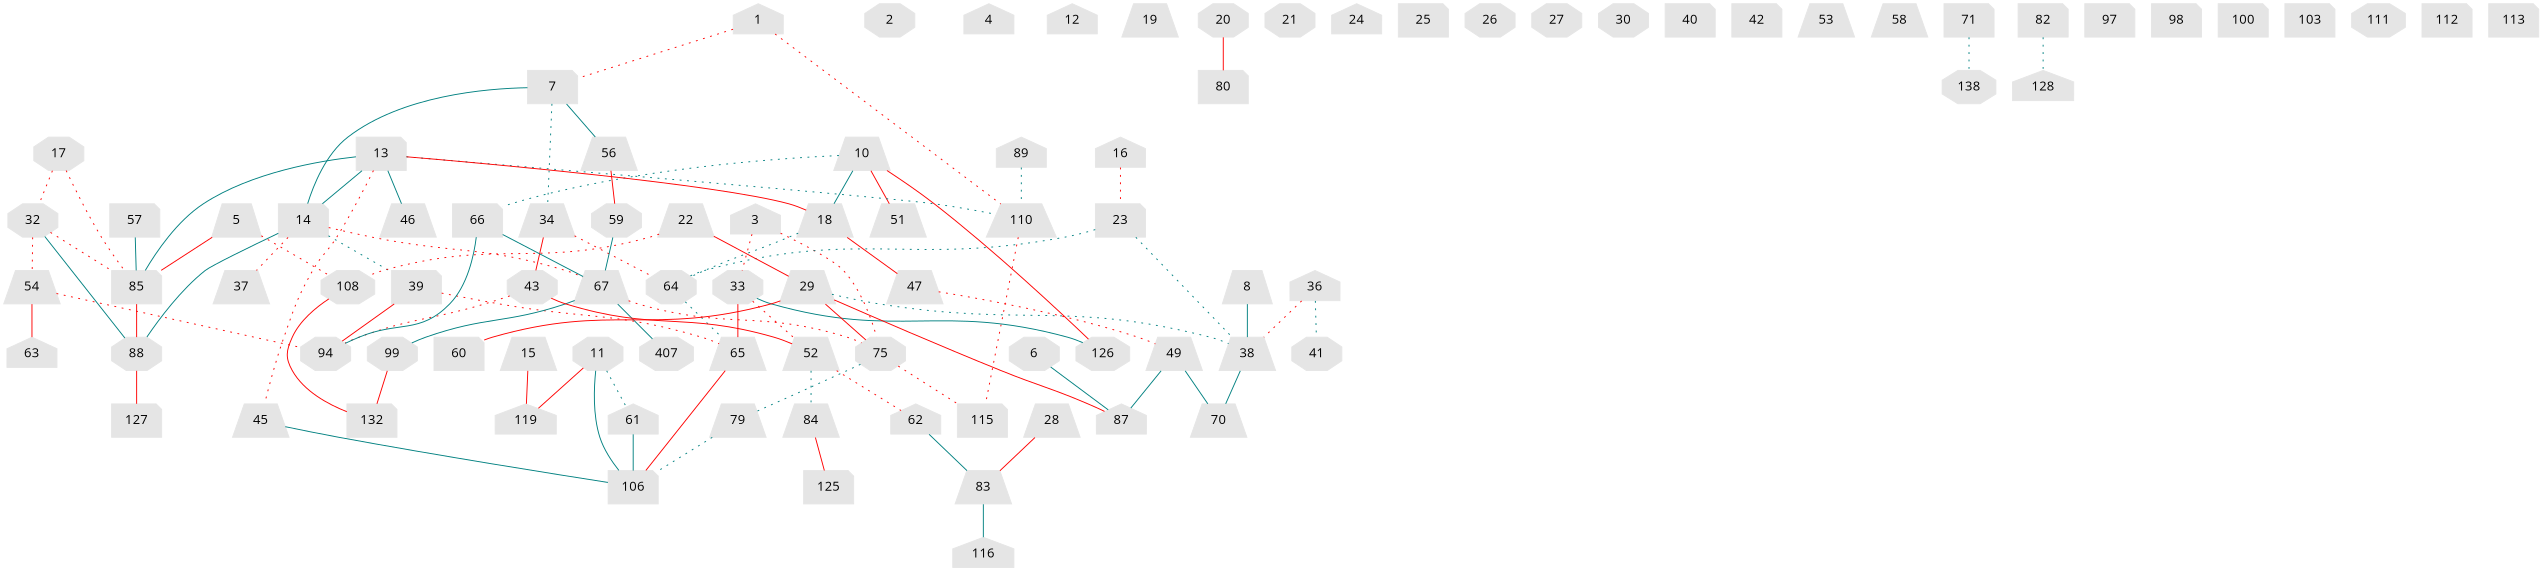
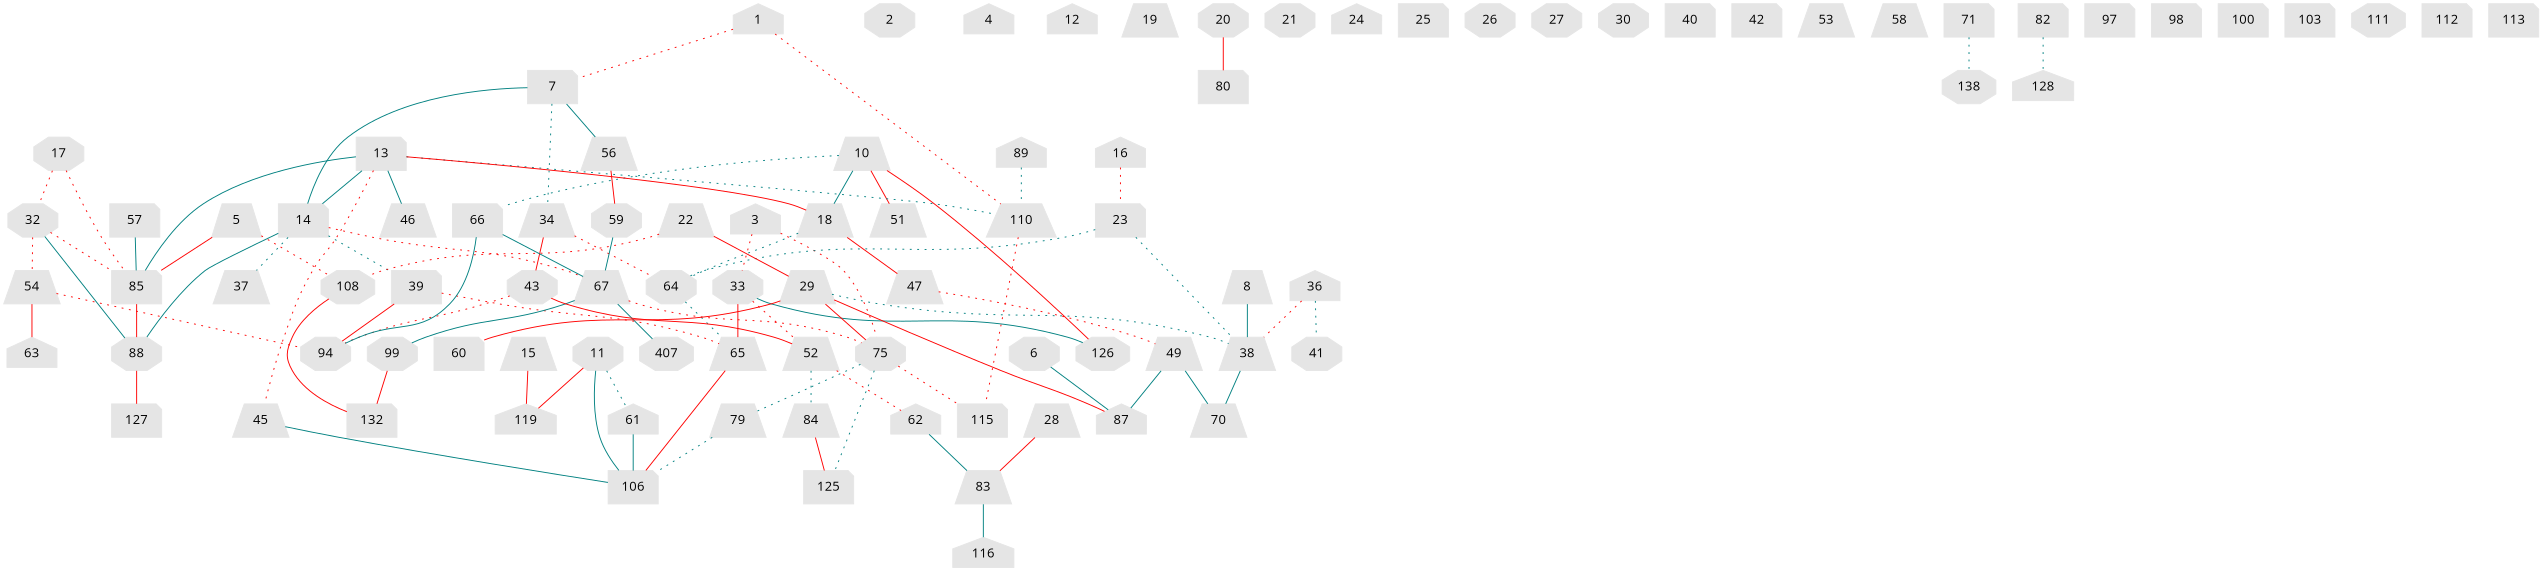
(272, 254) -> (272, 254)
none -> (855, 421)
